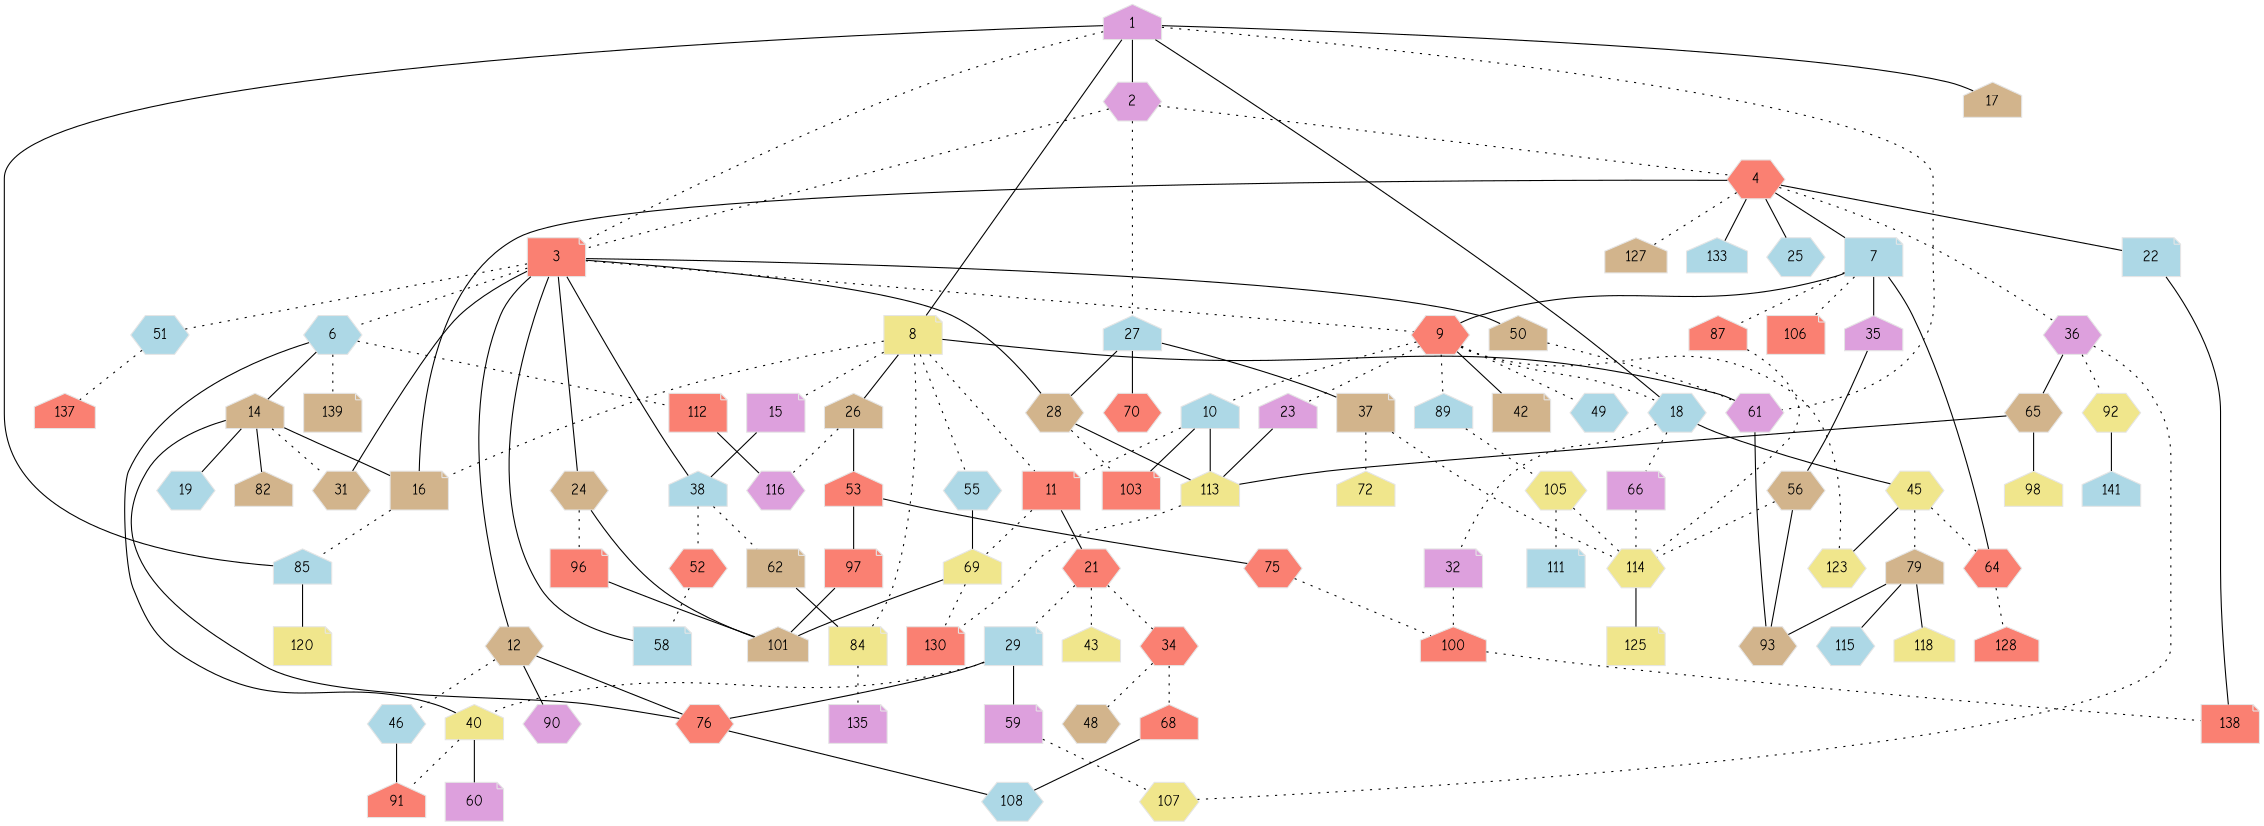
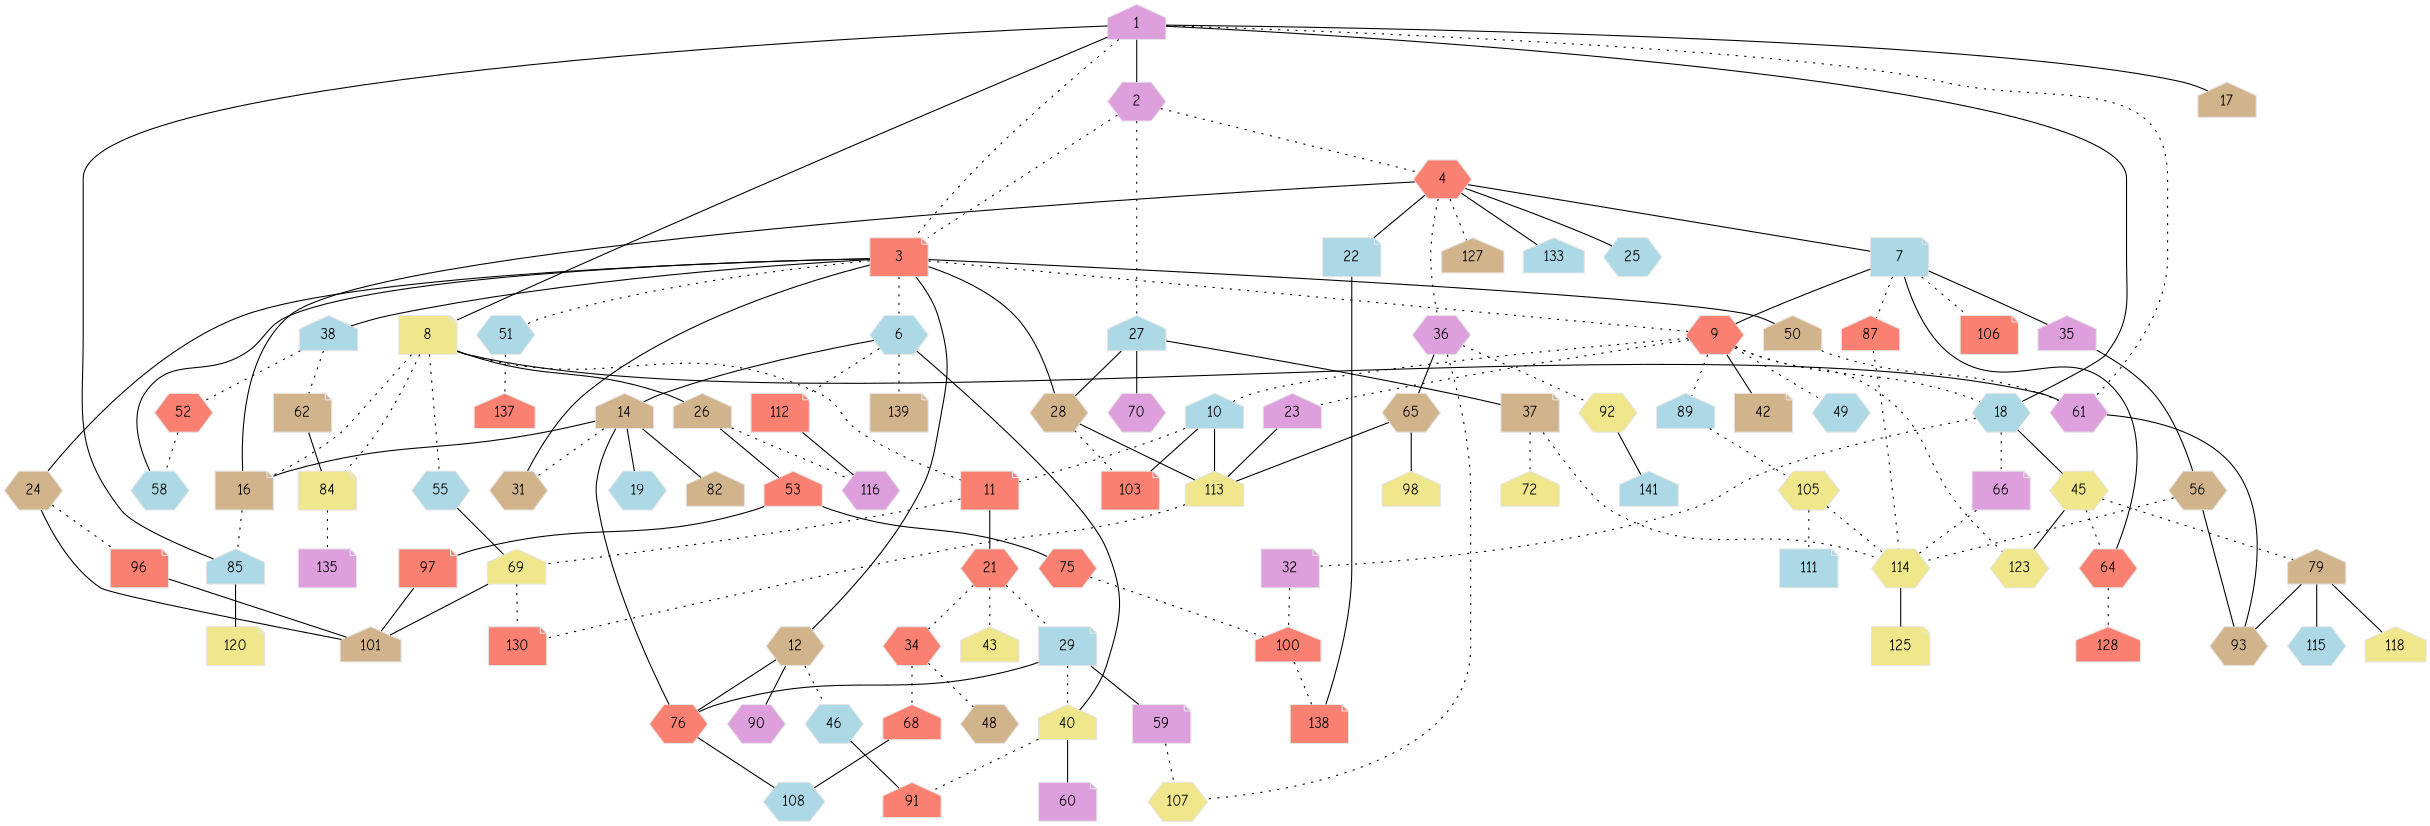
(776, 413) -> none
(1132, 413) -> (1137, 413)
(662, 646) -> (160, 491)
